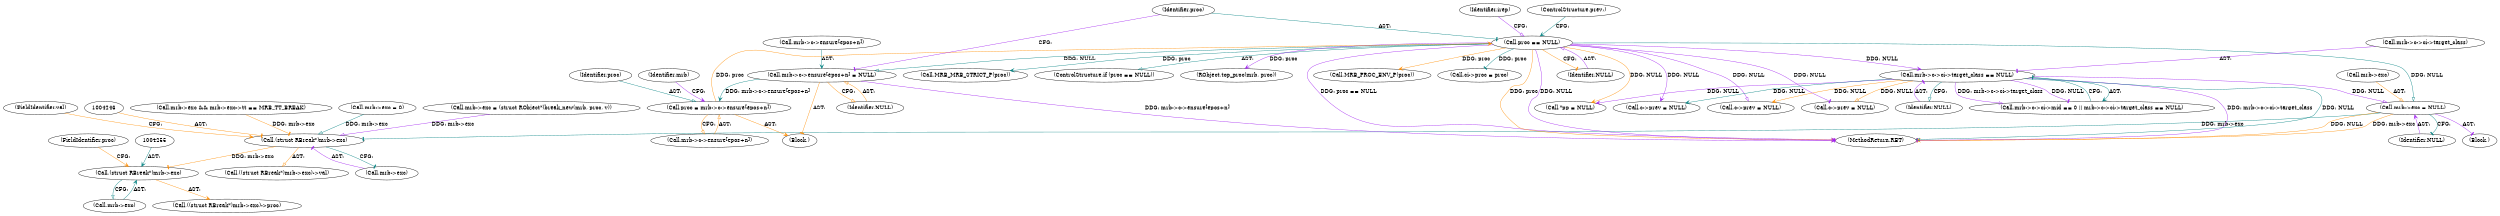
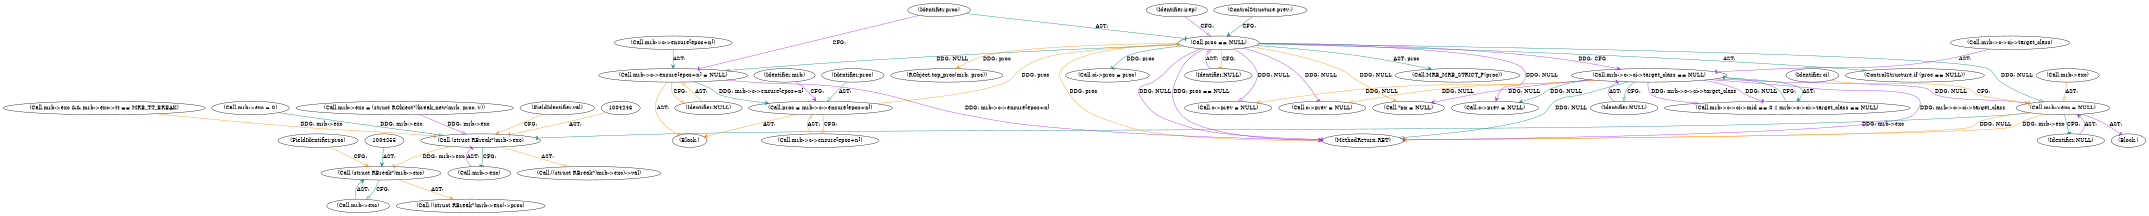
(1368, 45) -> (1068, 47)
(1177, 59) -> (1407, 59)
(1882, 59) -> (1592, 59)
(1372, 75) -> none
none -> (1812, 75)
